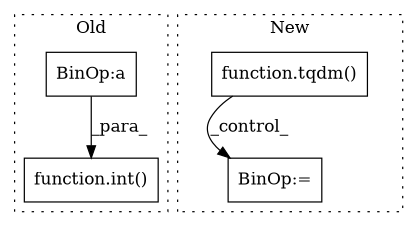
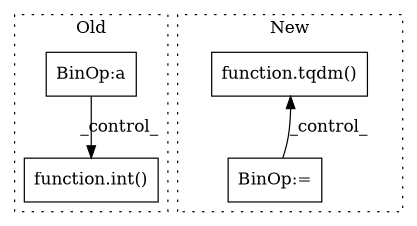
(209, 121) -> (289, 134)
(119, 127) -> (119, 127)
